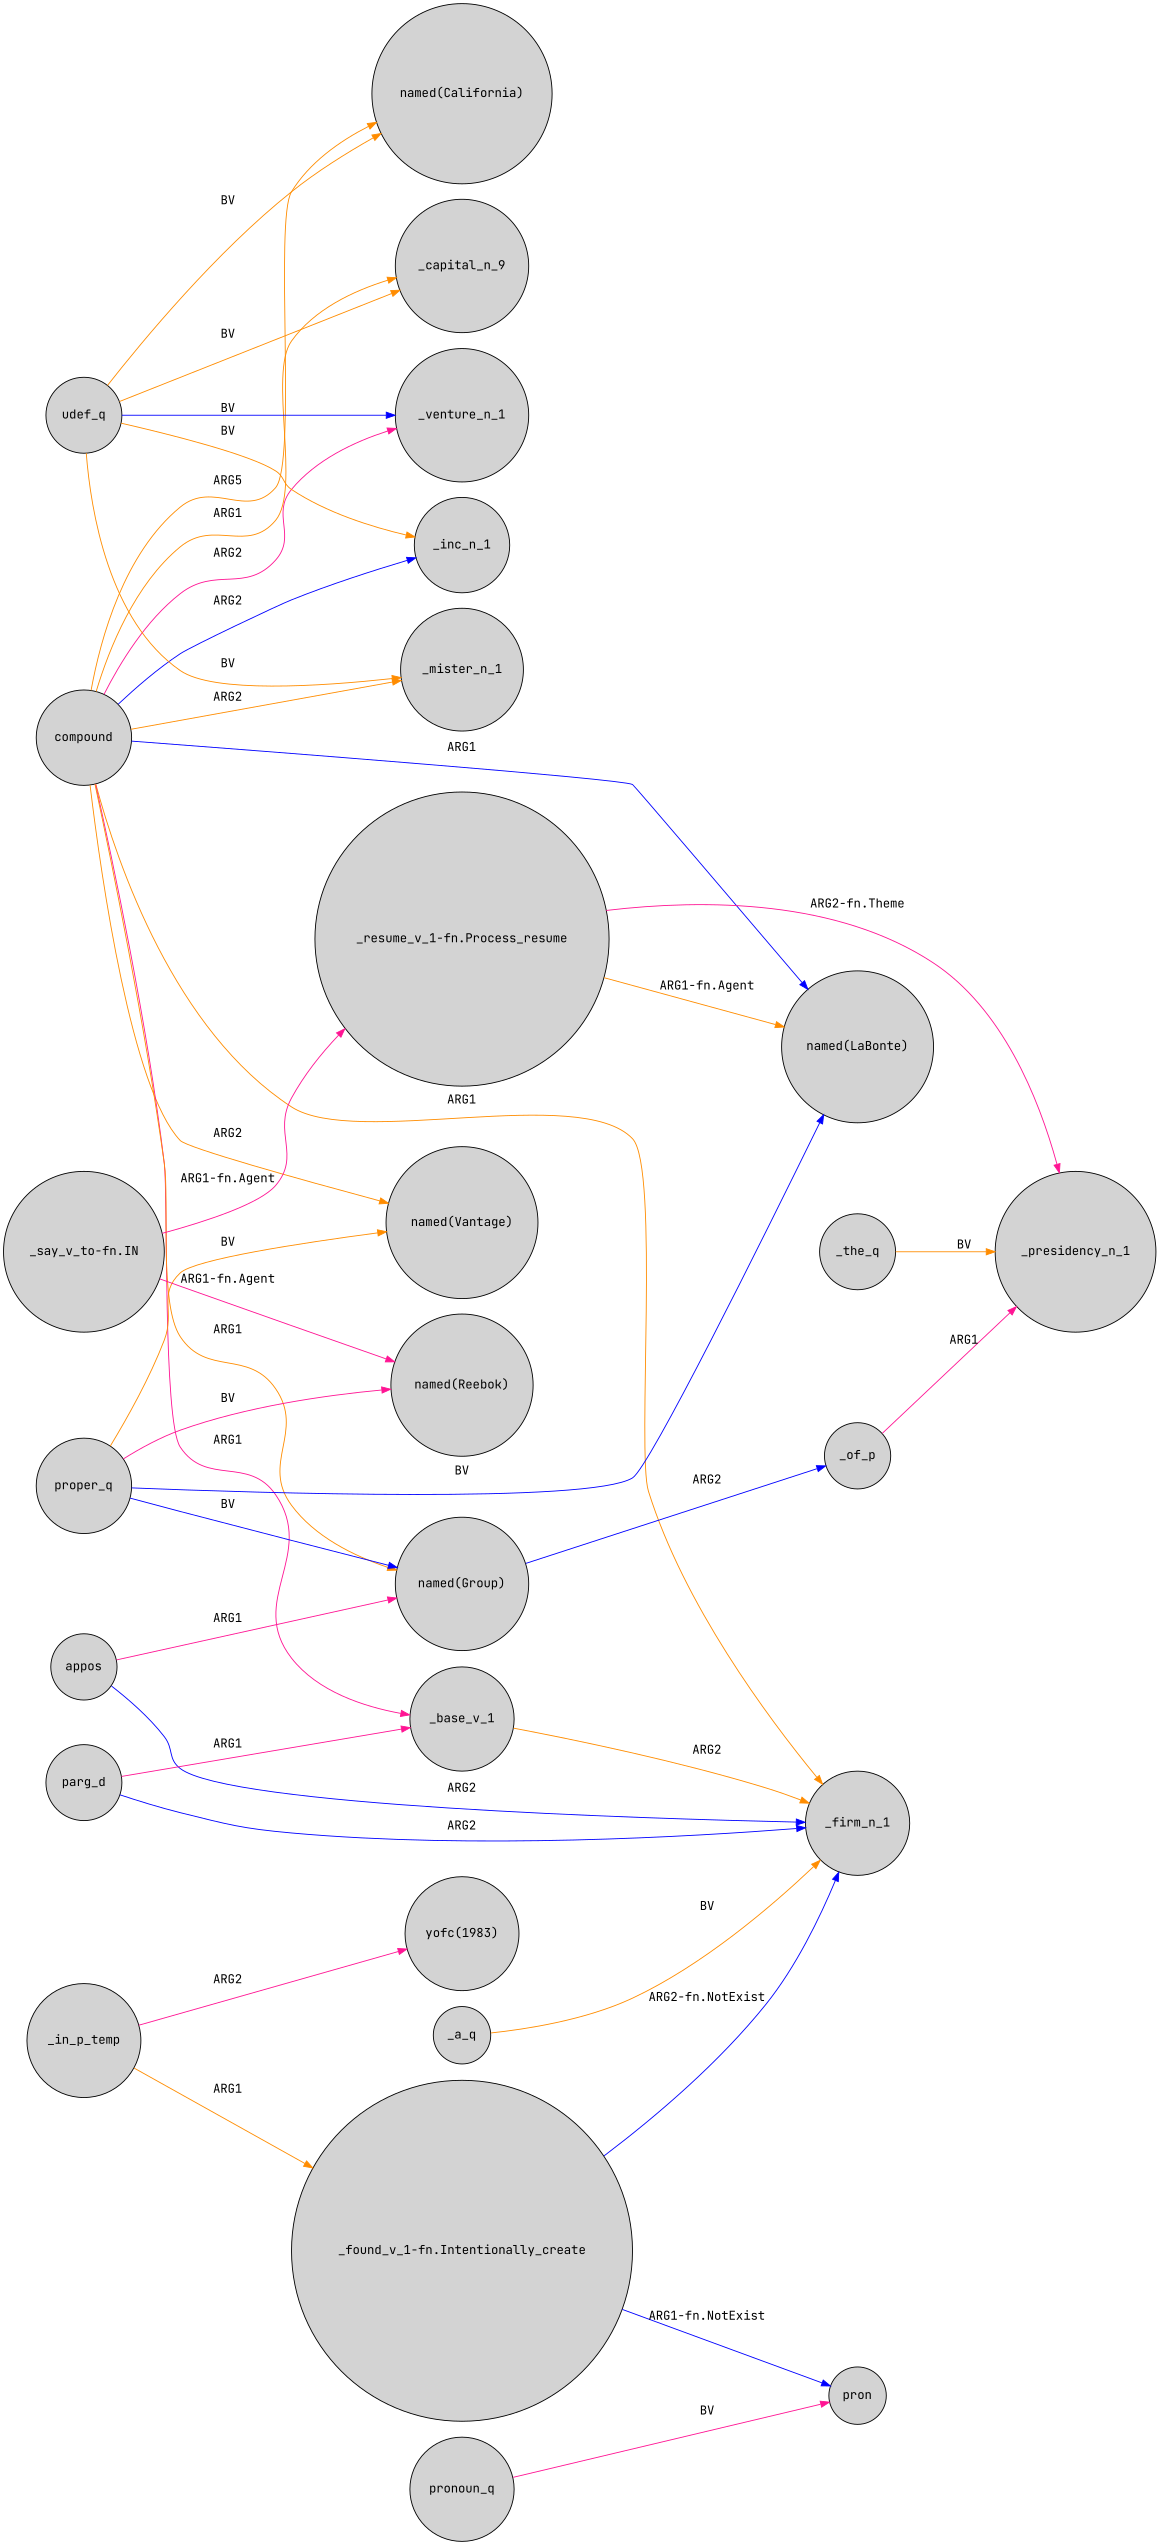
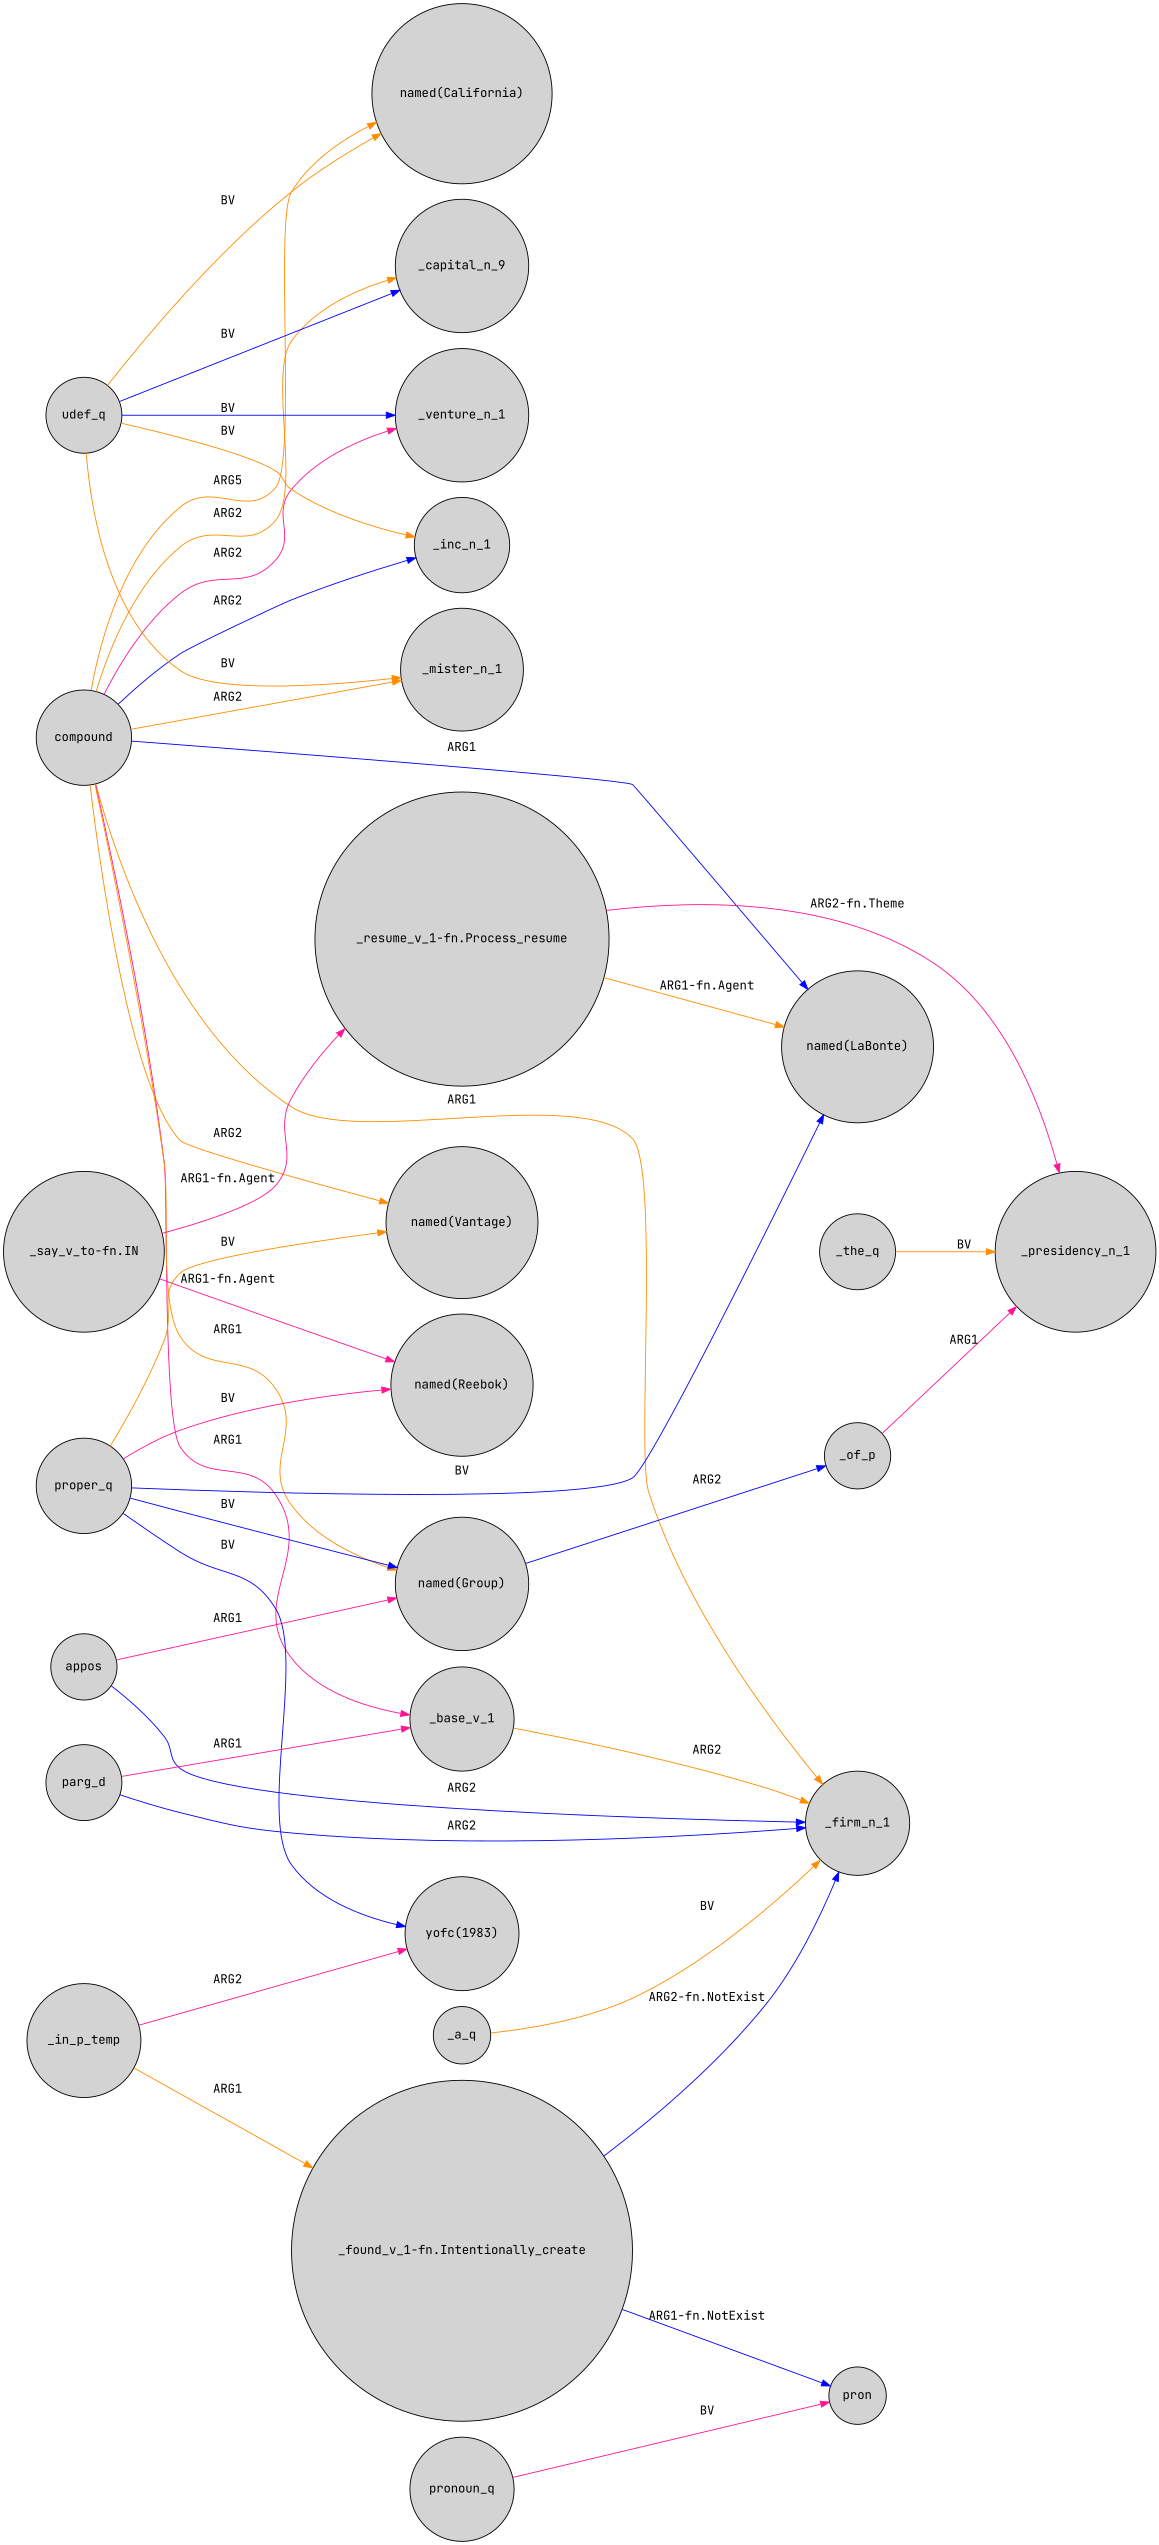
(256, 347) -> (256, 347)
(228, 514) -> (228, 514)
none -> (284, 1708)
